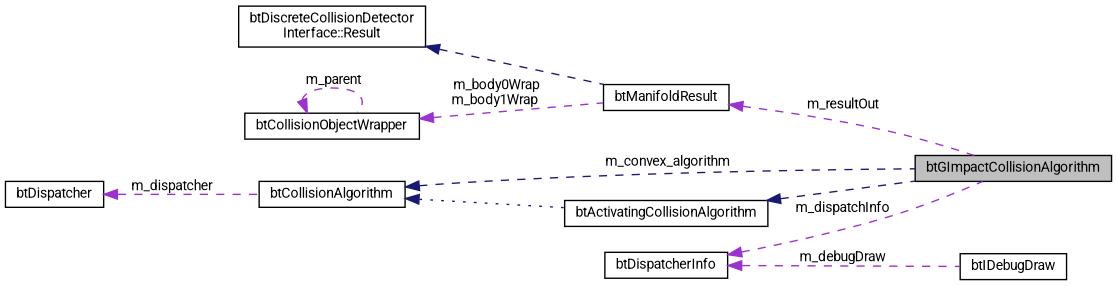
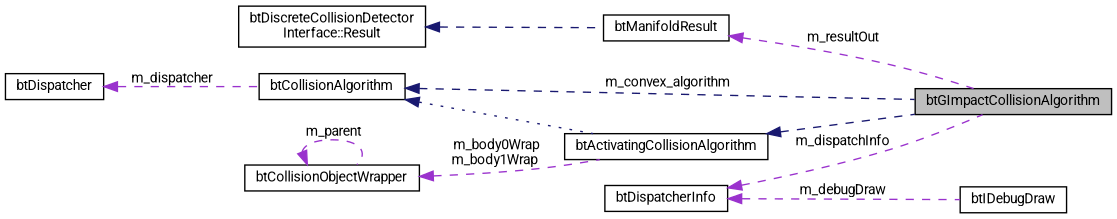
(518, 110) -> (517, 171)
